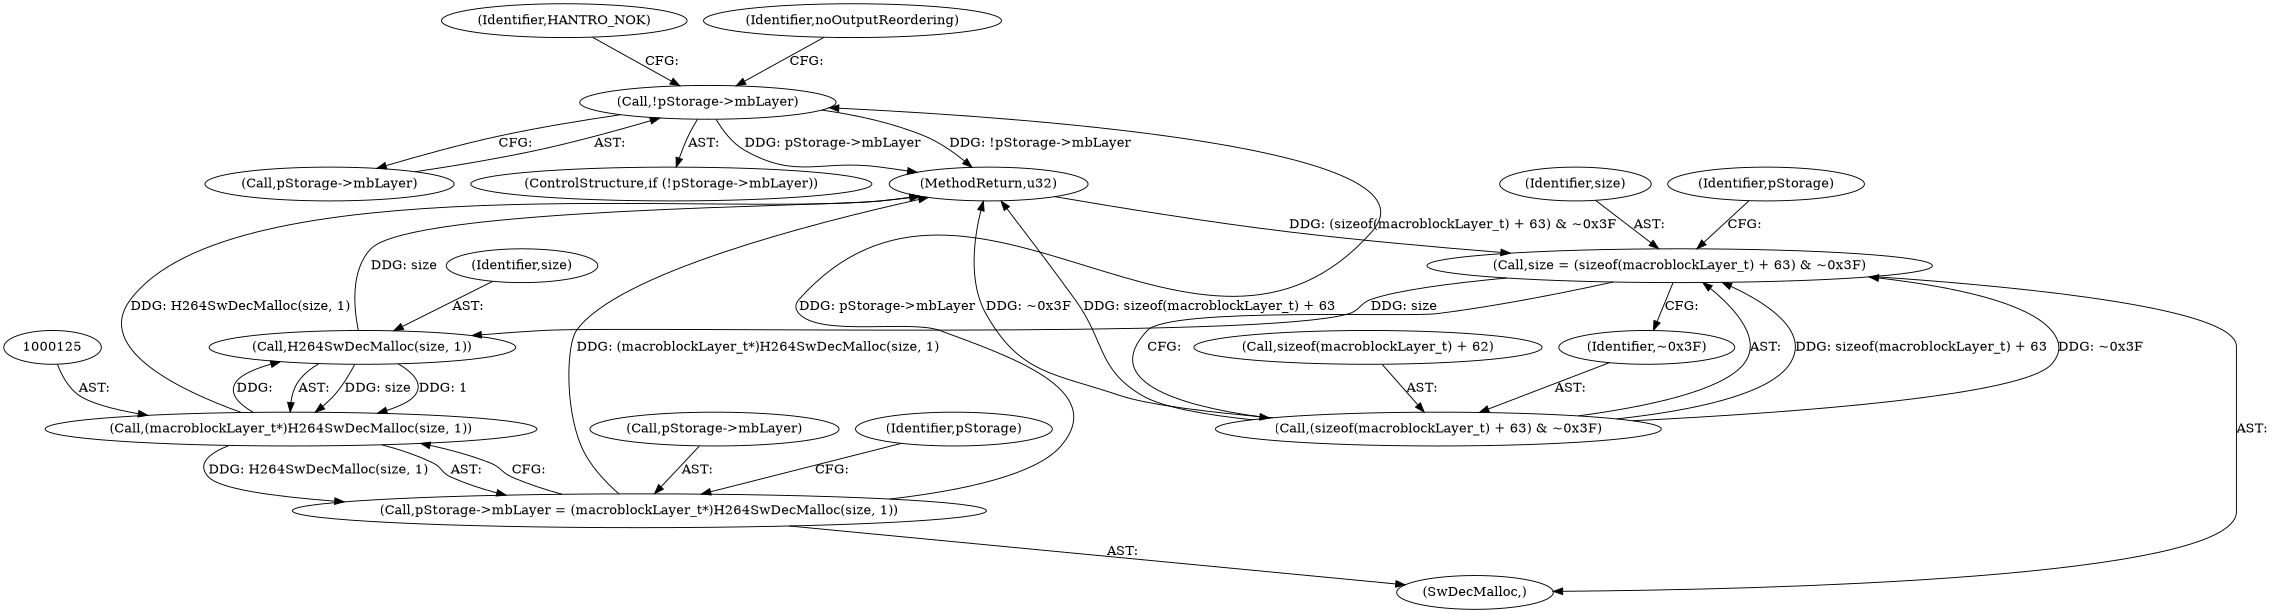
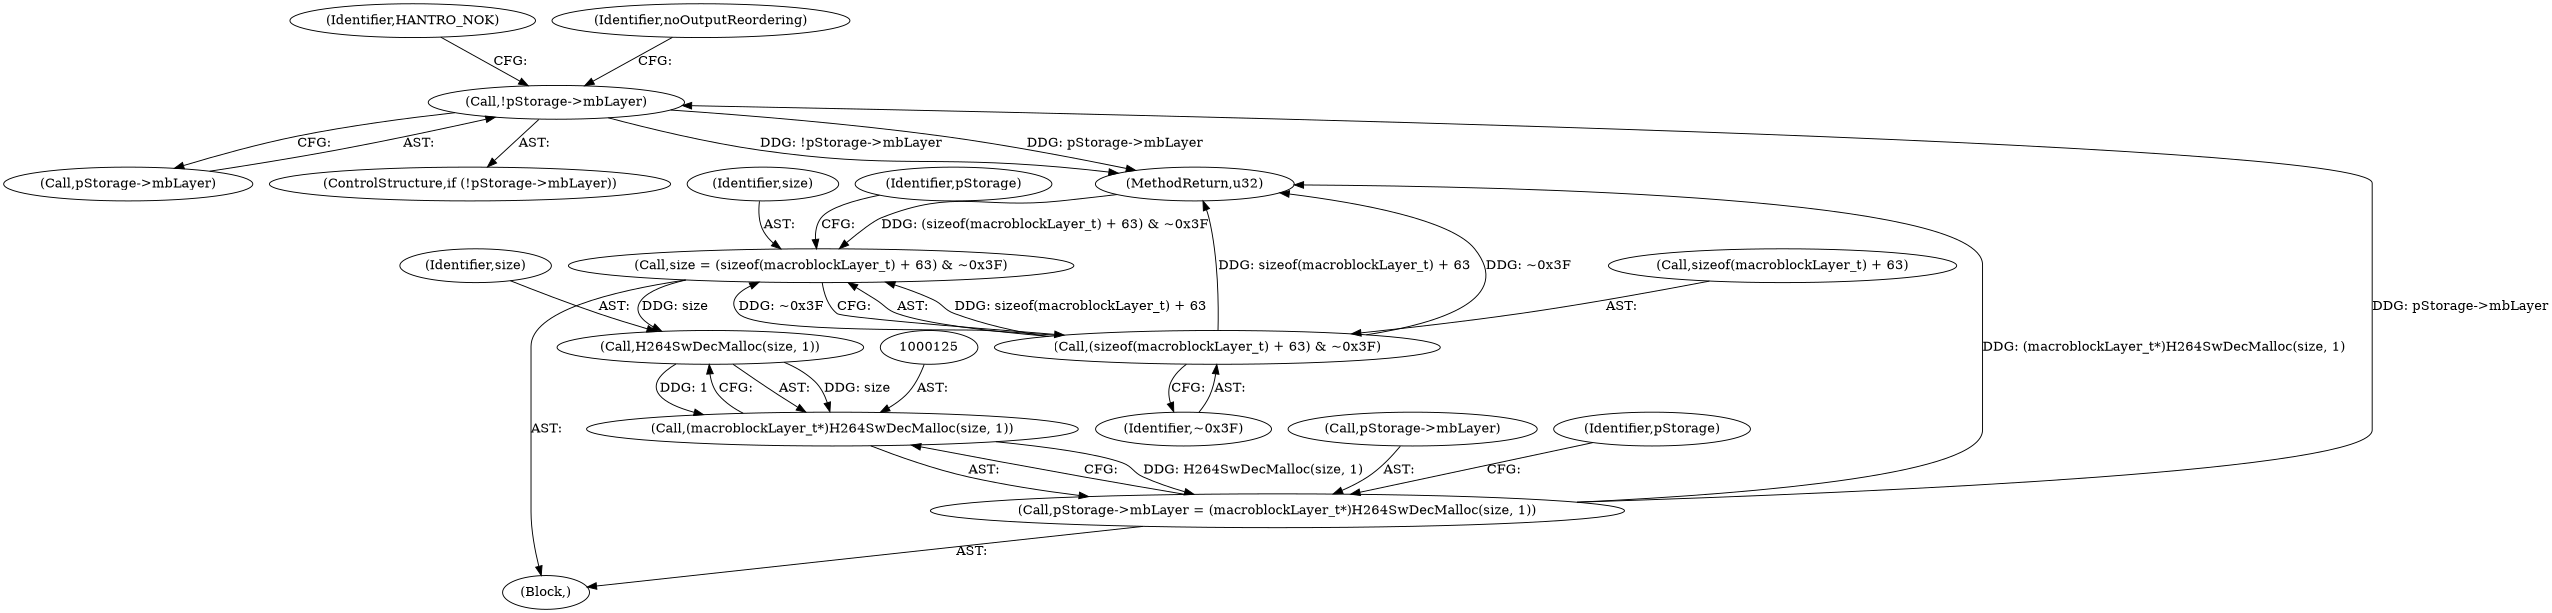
(420, 210) -> none
(596, 213) -> none
(1665, 302) -> (1171, 381)
(1368, 347) -> (1783, 266)
(257, 388) -> (738, 388)
(1475, 592) -> (546, 592)
